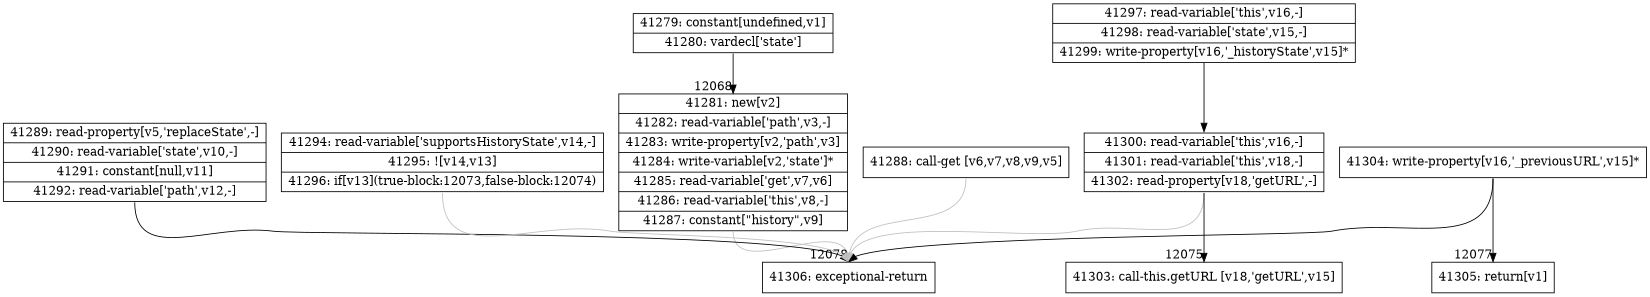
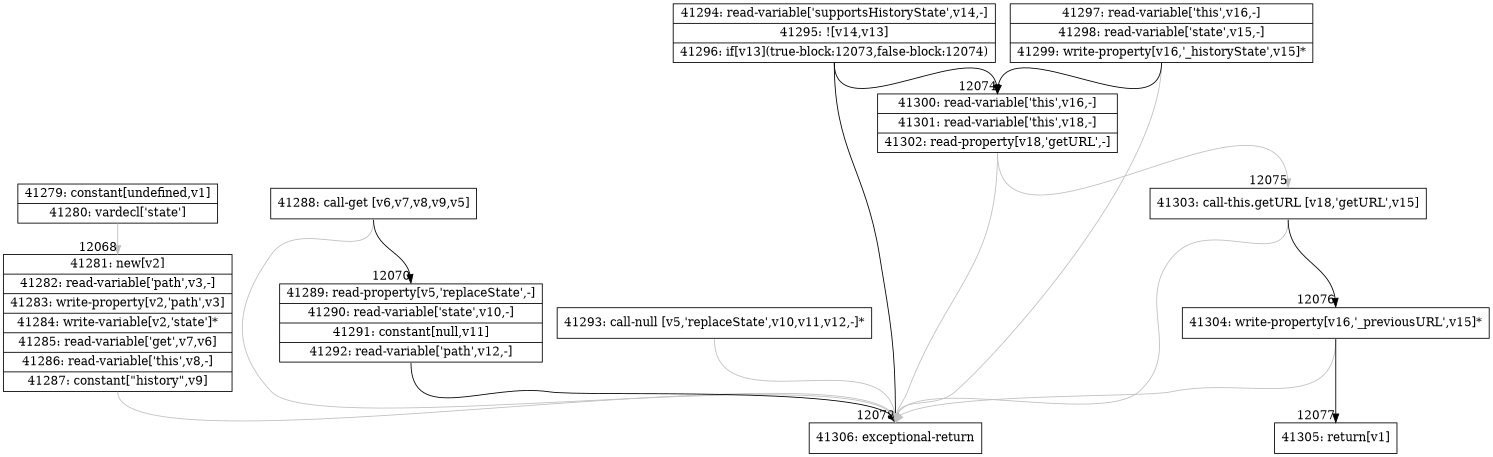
(733, 69) -> (118, 235)
none -> (912, 79)
(1204, 223) -> (1139, 172)
(620, 232) -> (876, 236)
(1189, 236) -> (1144, 394)
none -> (389, 249)
none -> (1309, 260)
none -> (1065, 268)
none -> (714, 323)
none -> (1149, 379)
